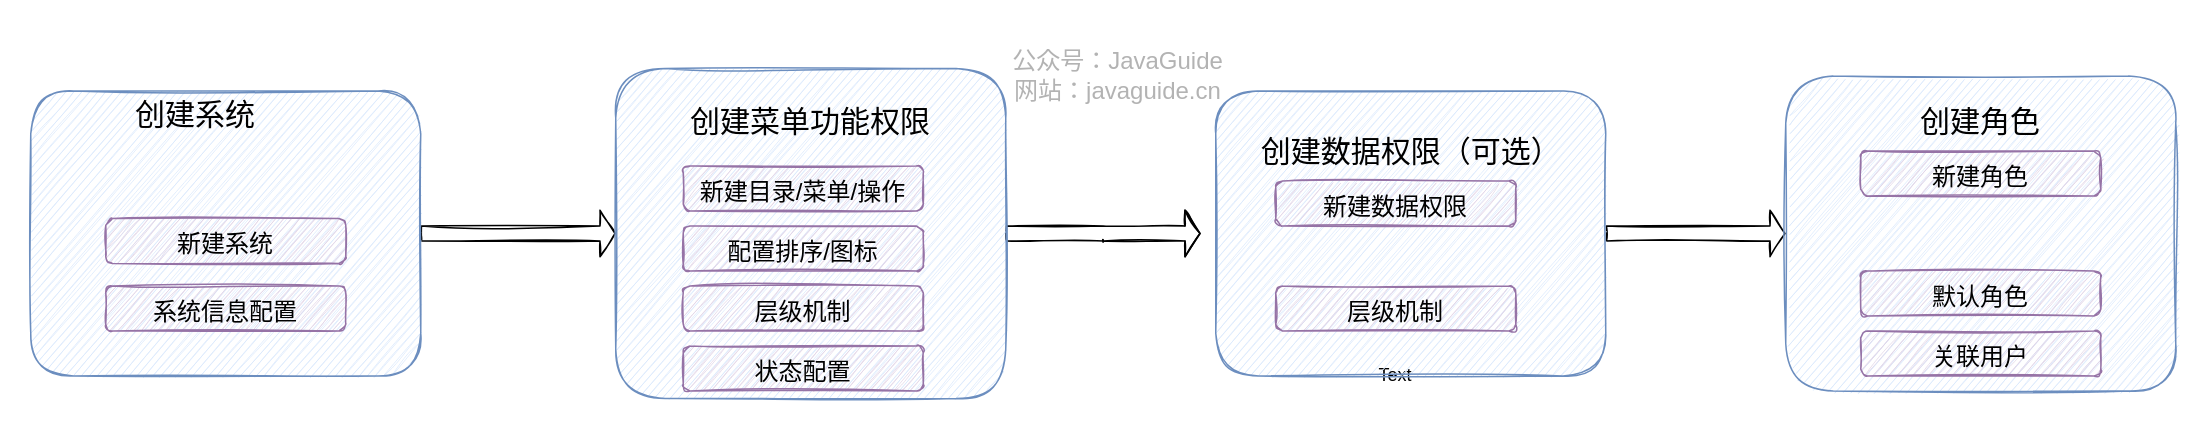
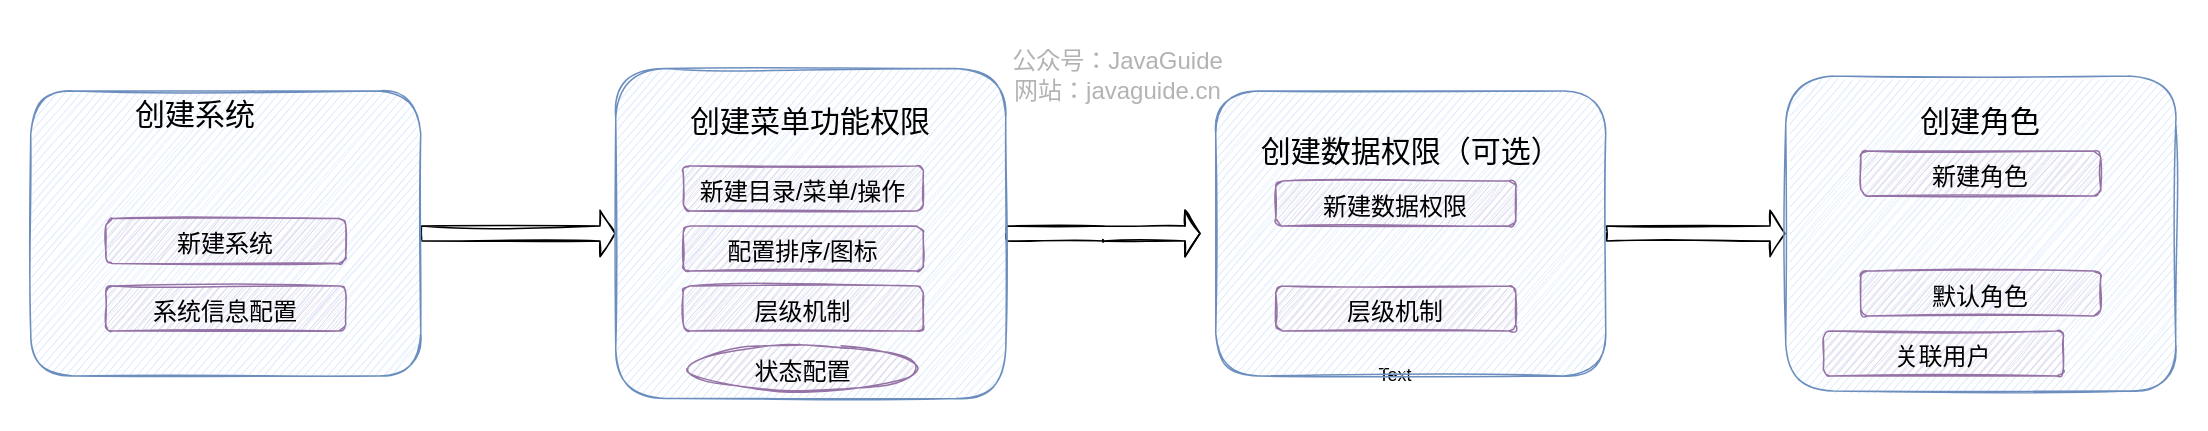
(1981, 353) -> (1943, 353)
(803, 368) -> (803, 368)
